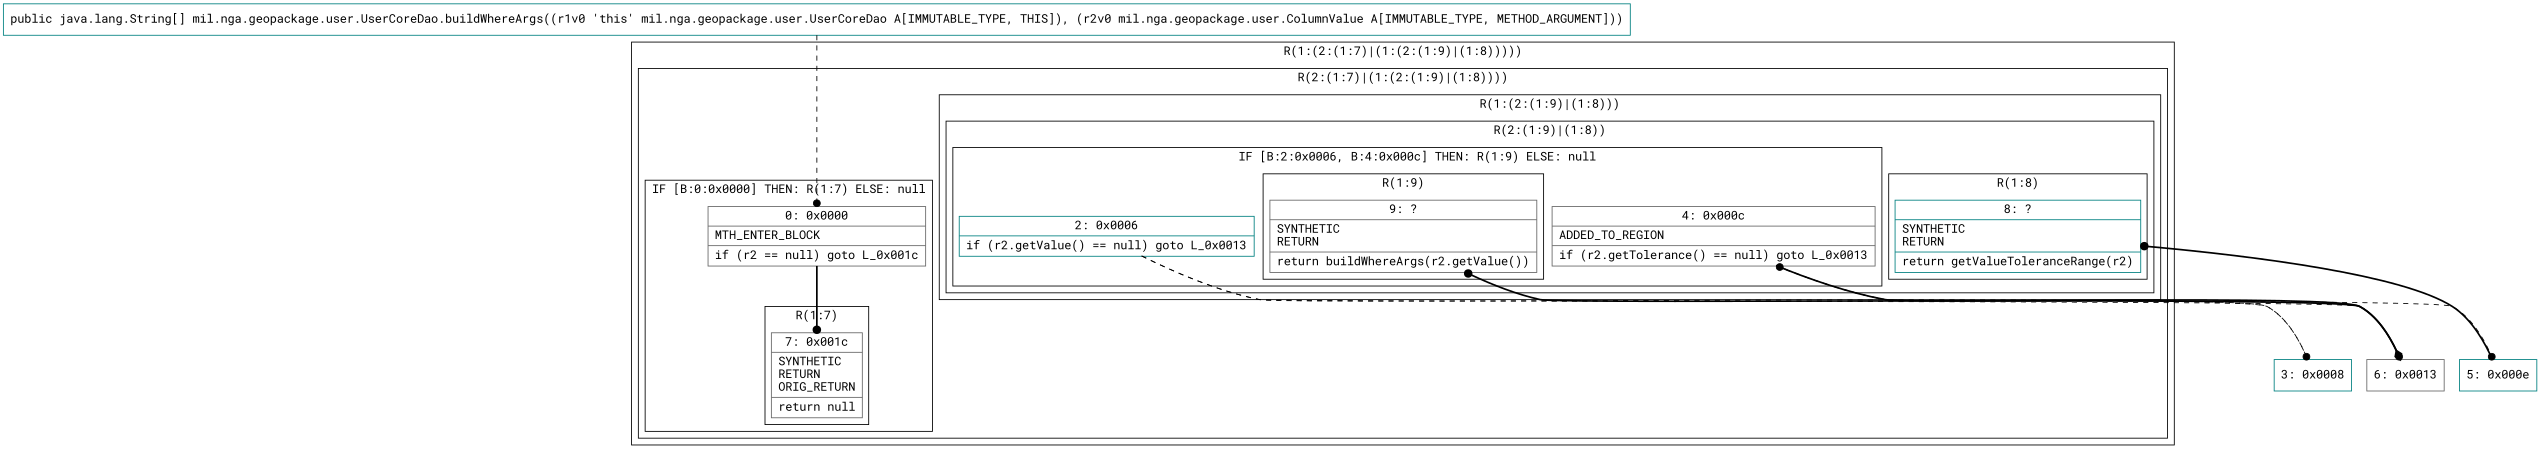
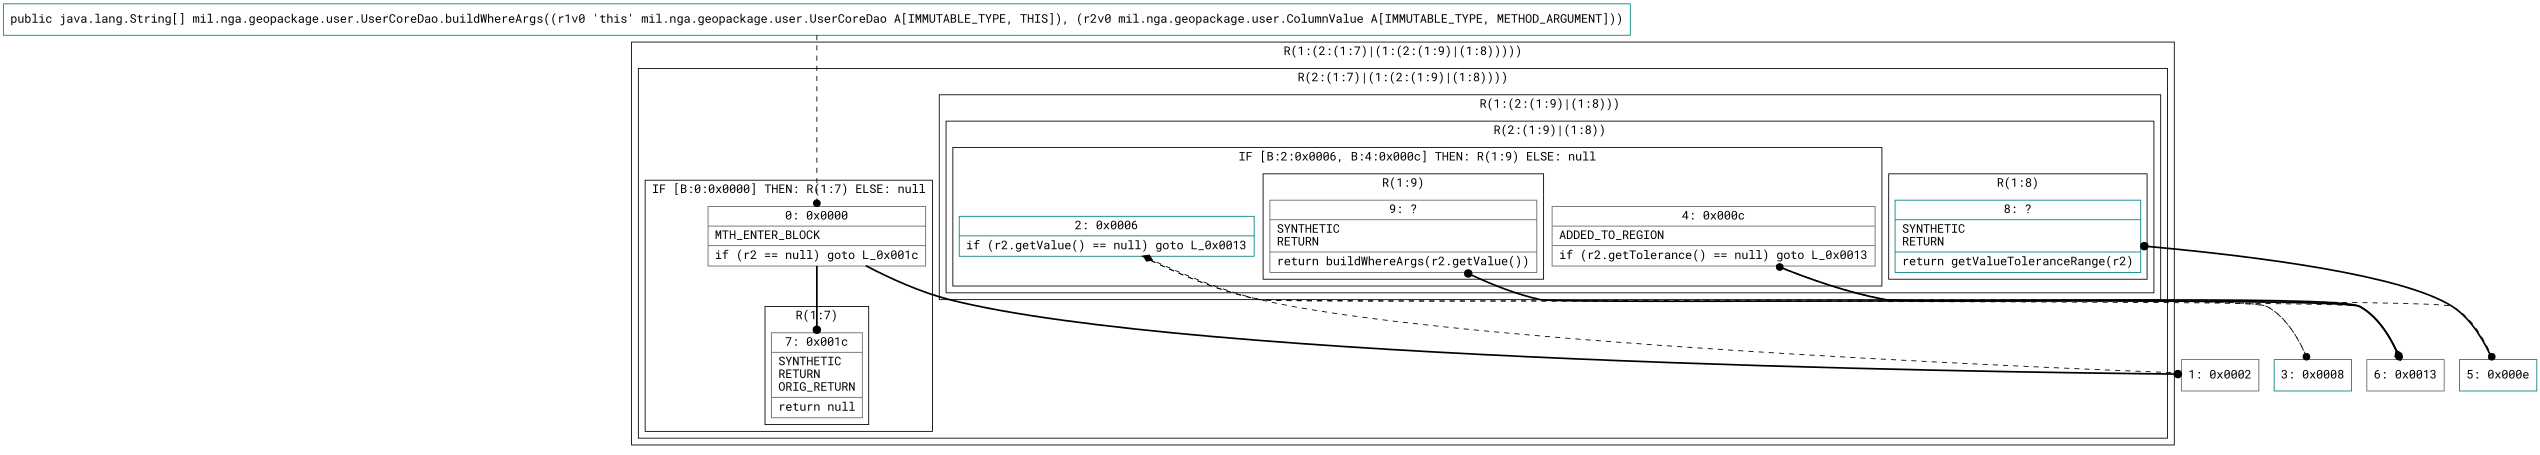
none -> (2220, 375)
